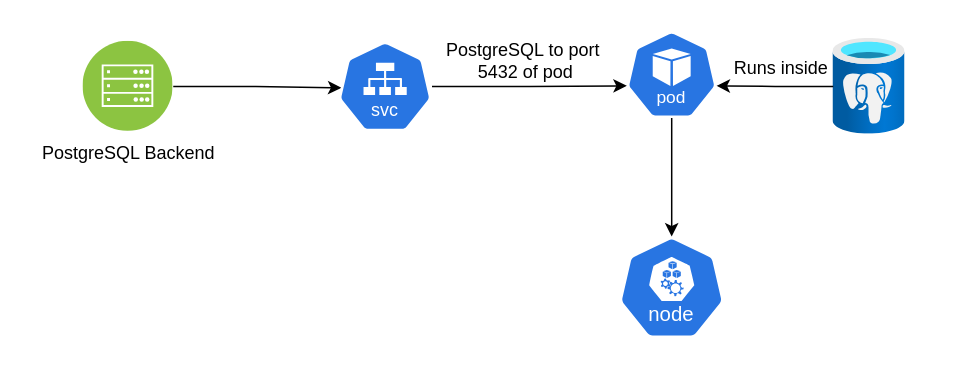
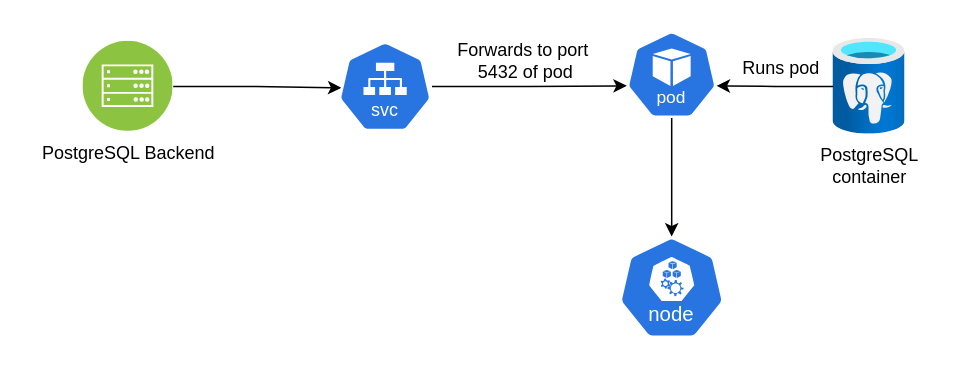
(524, 61) -> (524, 61)
(782, 68) -> (782, 68)
none -> (869, 166)
